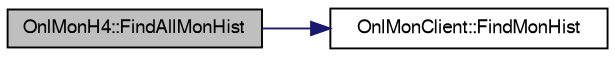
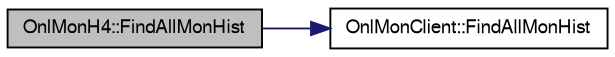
(469, 28) -> (469, 28)
